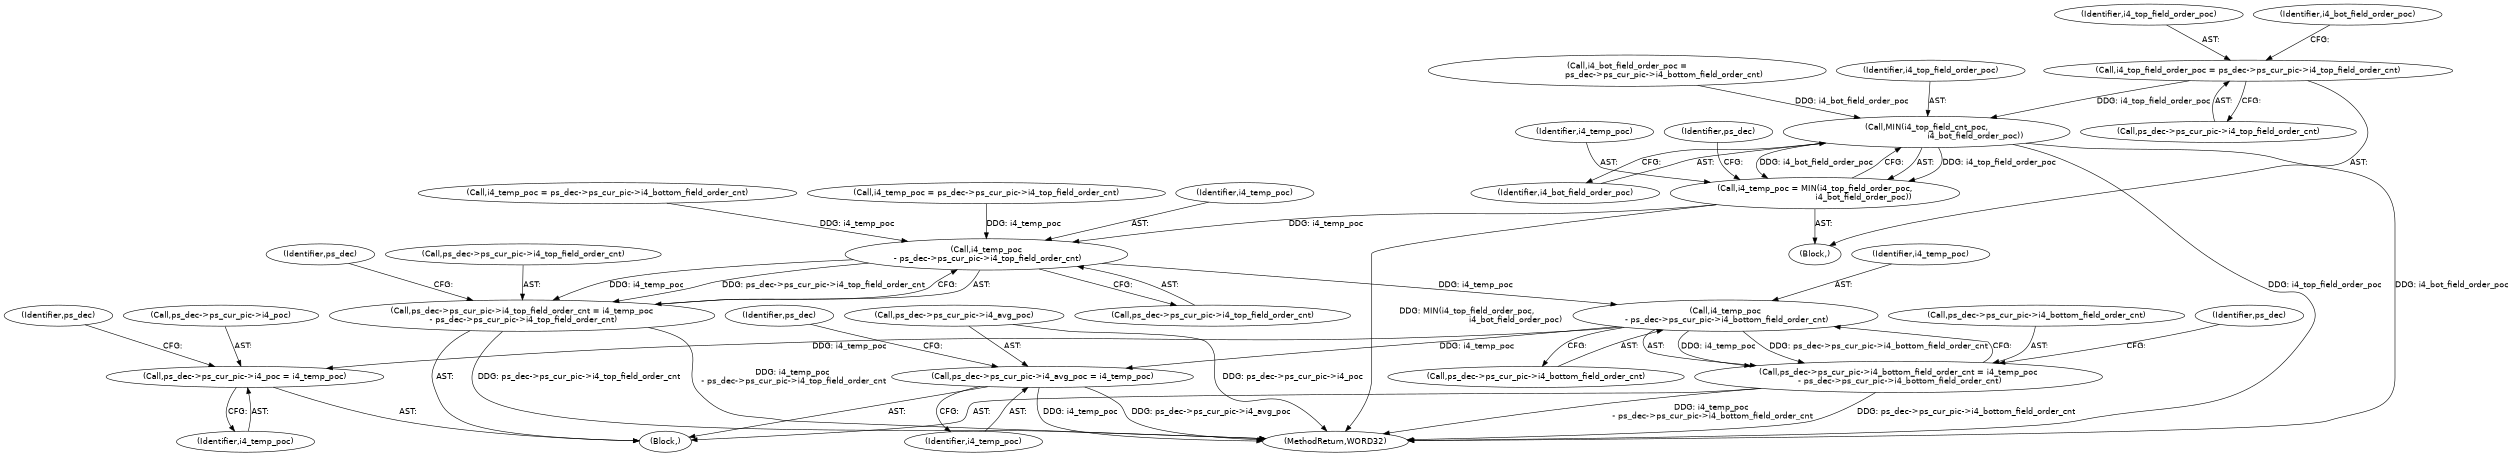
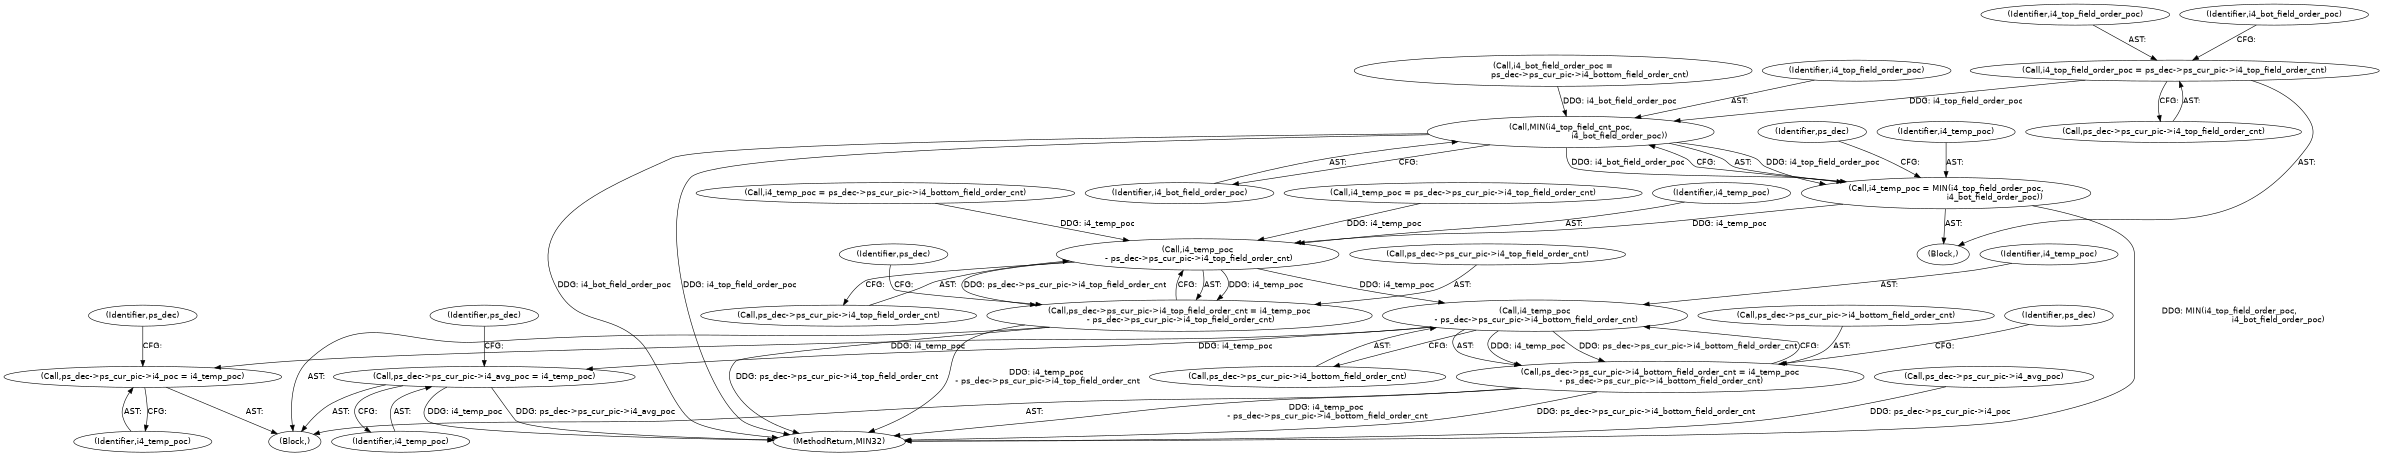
(221, 316) -> none
(996, 345) -> none
(1335, 442) -> (839, 442)
